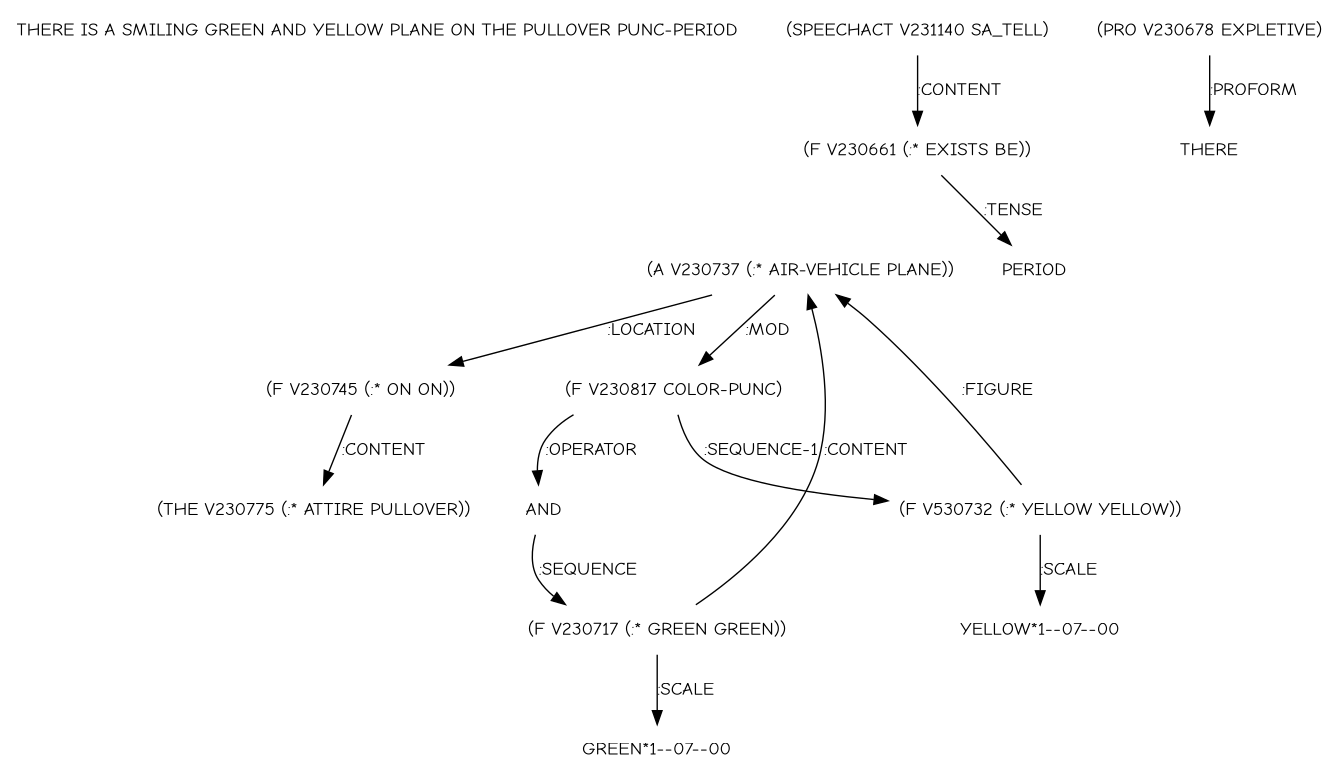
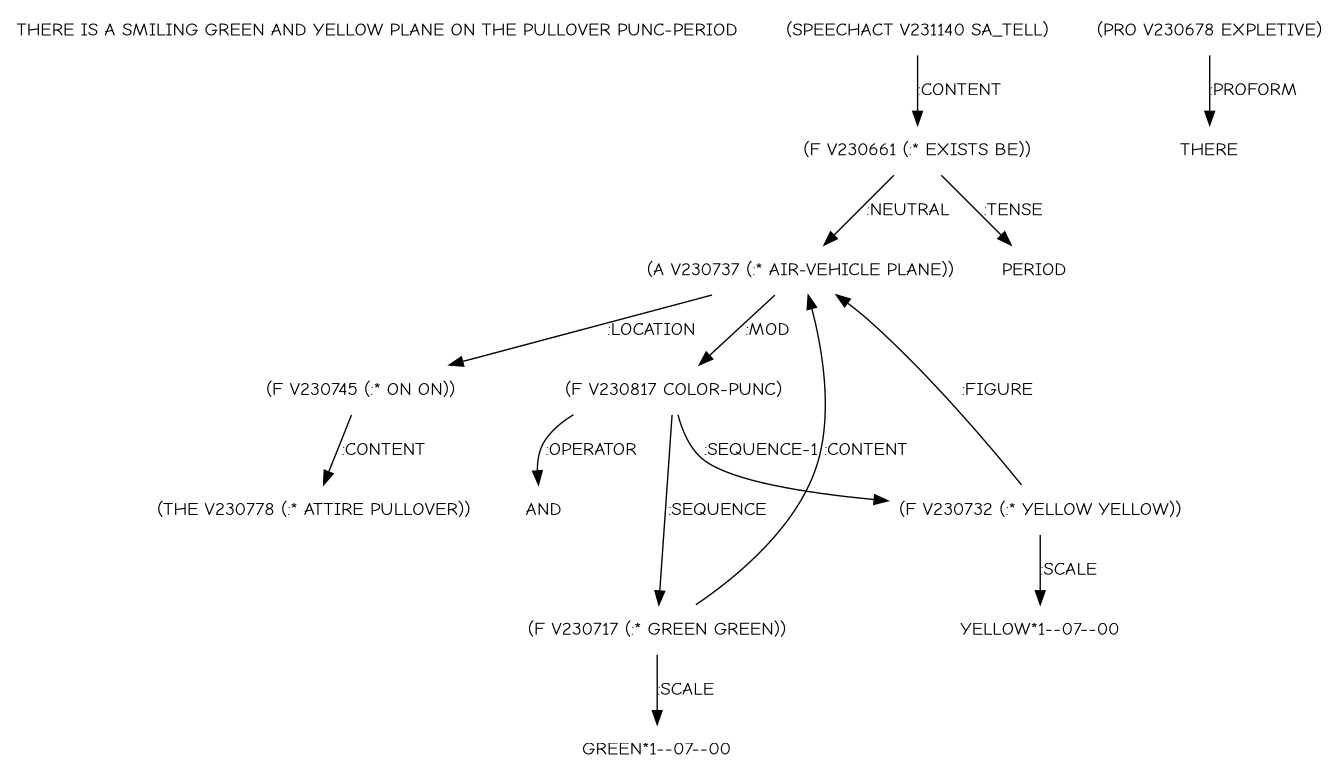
none -> (864, 205)
(314, 510) -> (314, 510)
(1040, 510) -> (1040, 510)
(534, 569) -> (666, 503)
